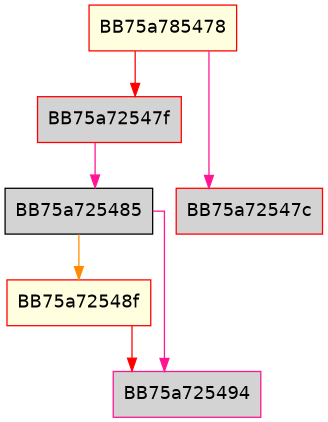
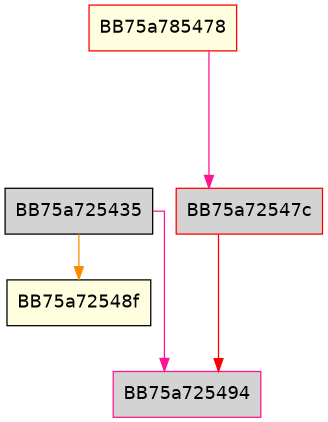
(109, 120) -> none
(79, 211) -> (79, 211)
(79, 303) -> (79, 303)
(132, 342) -> (219, 297)
